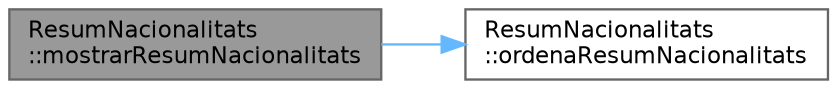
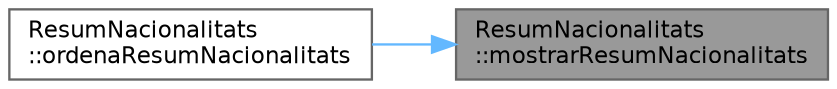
(411, 44) -> (402, 44)
